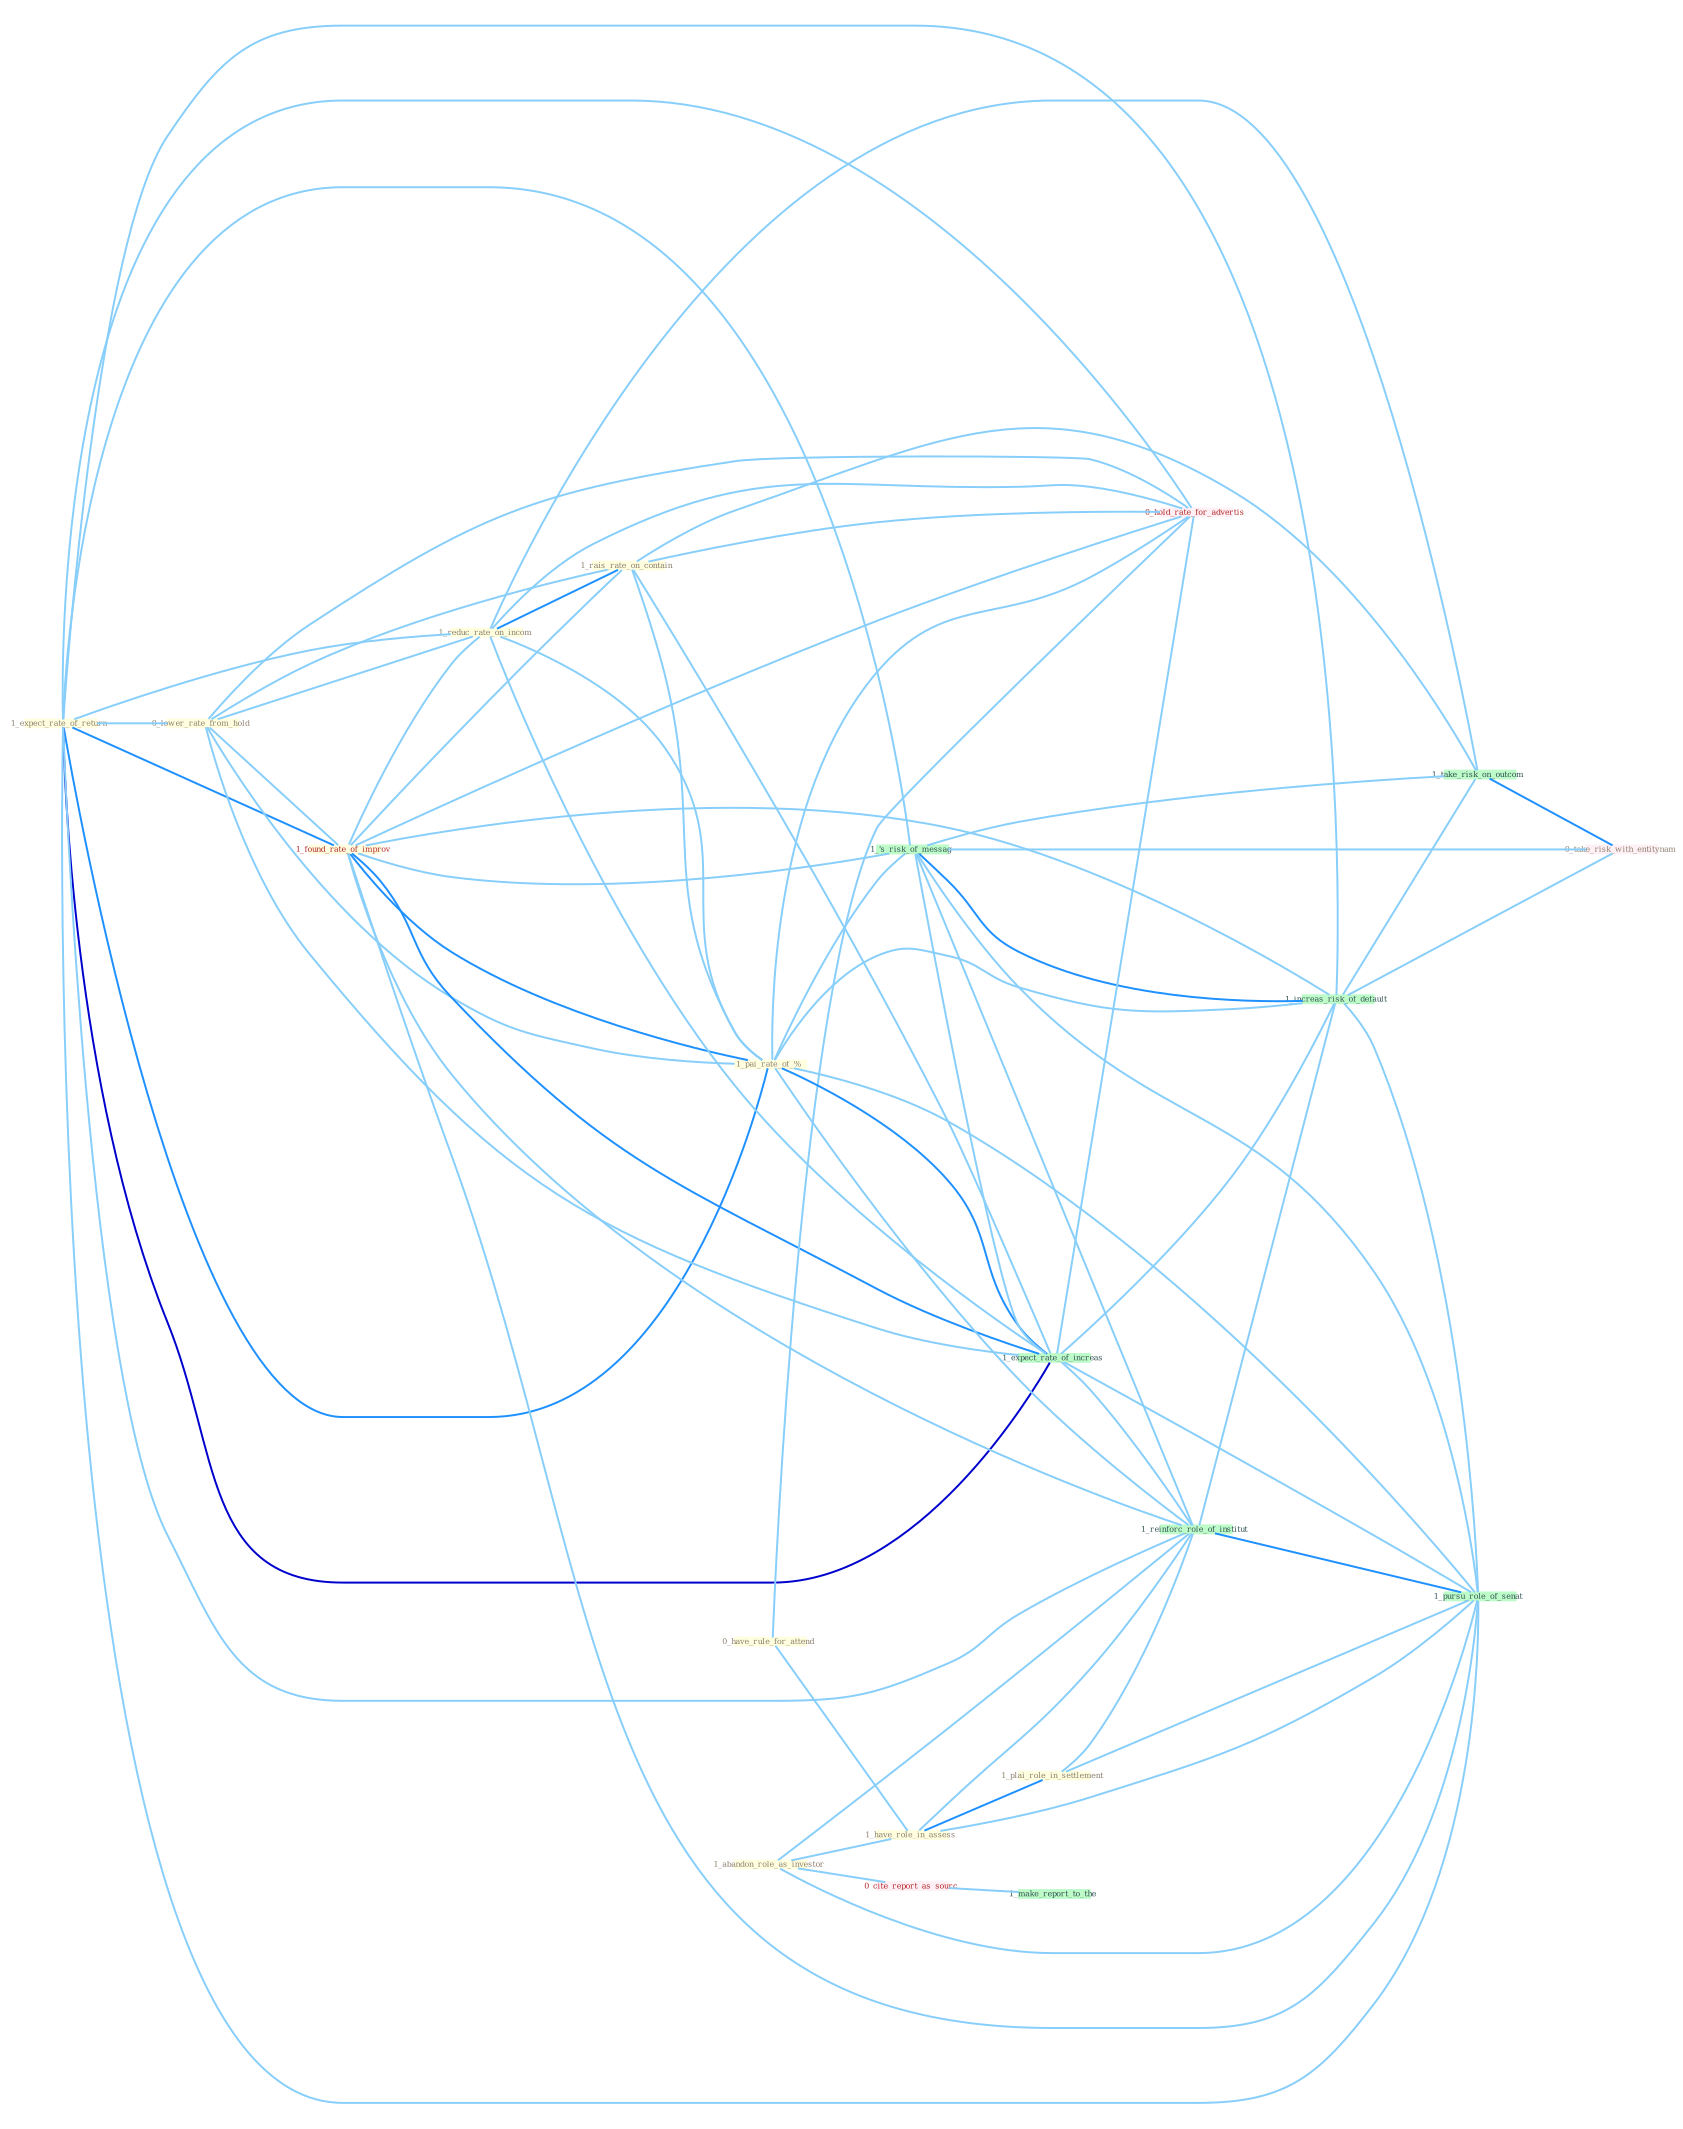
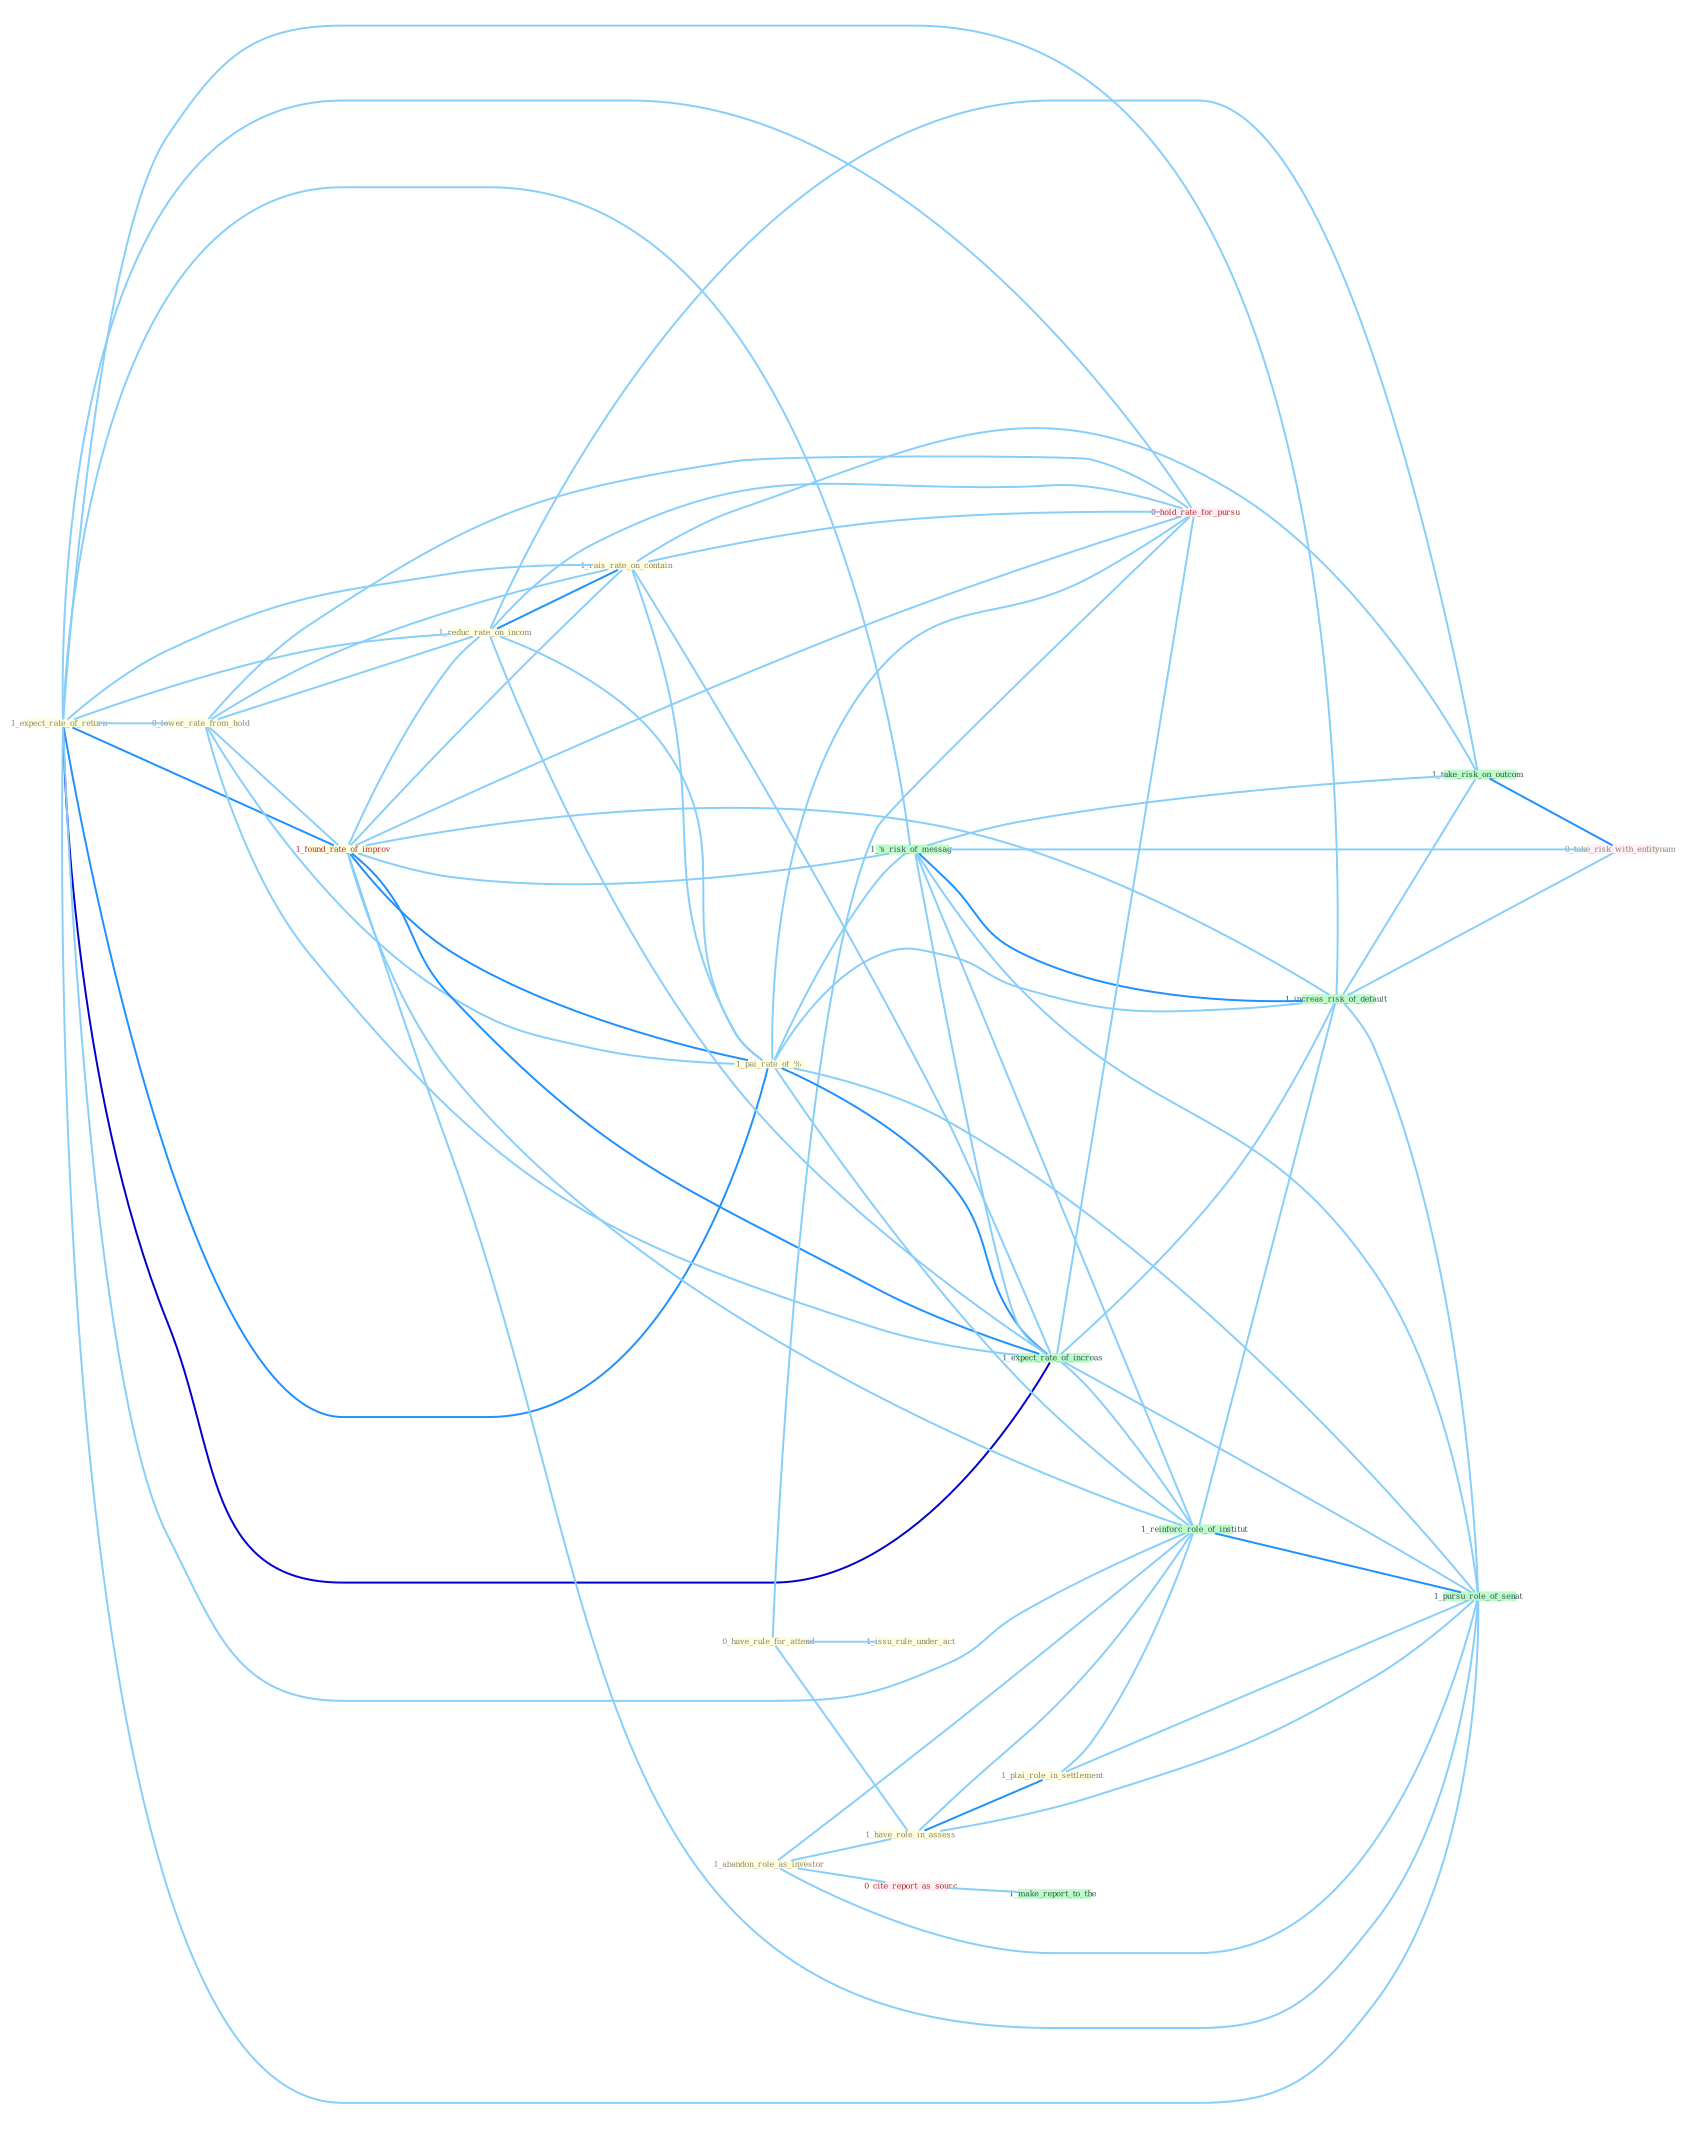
(1196, 512) -> (1196, 512)
none -> (316, 597)
none -> (912, 1642)
